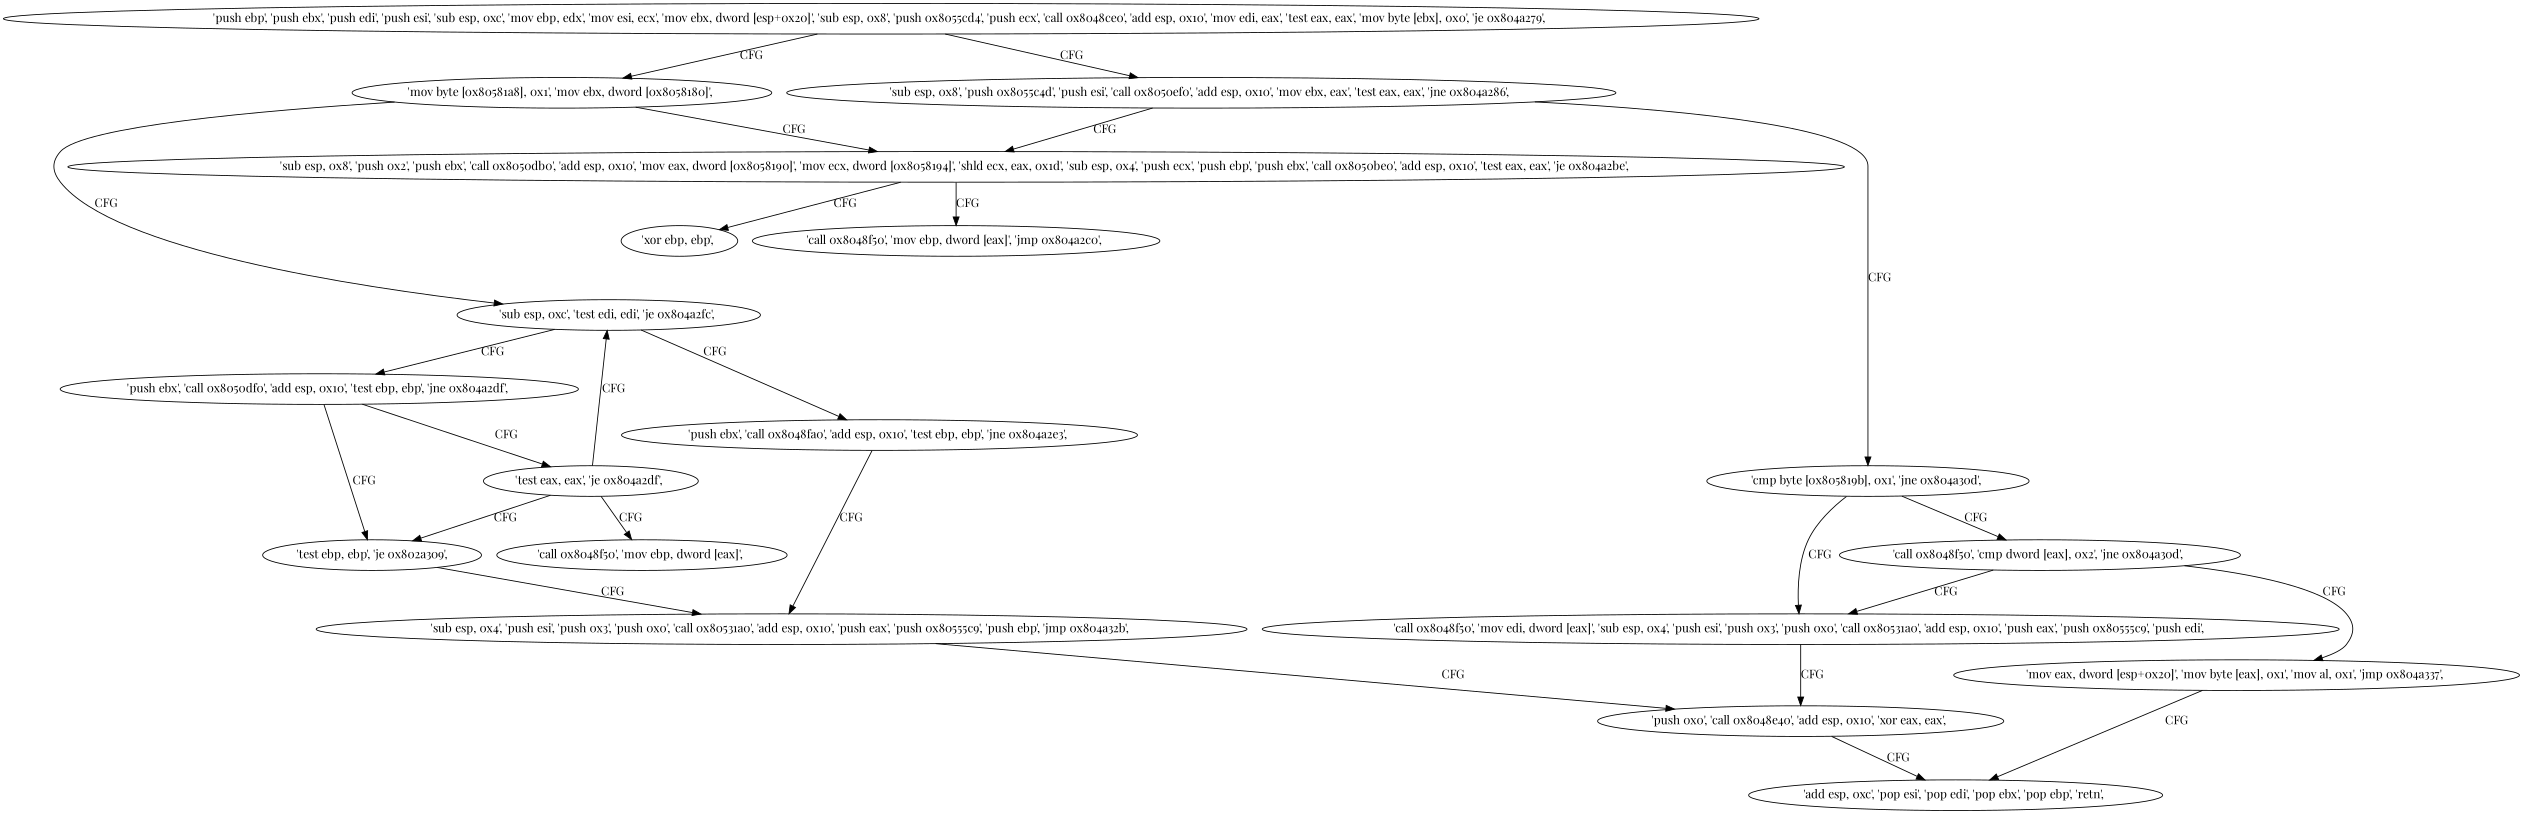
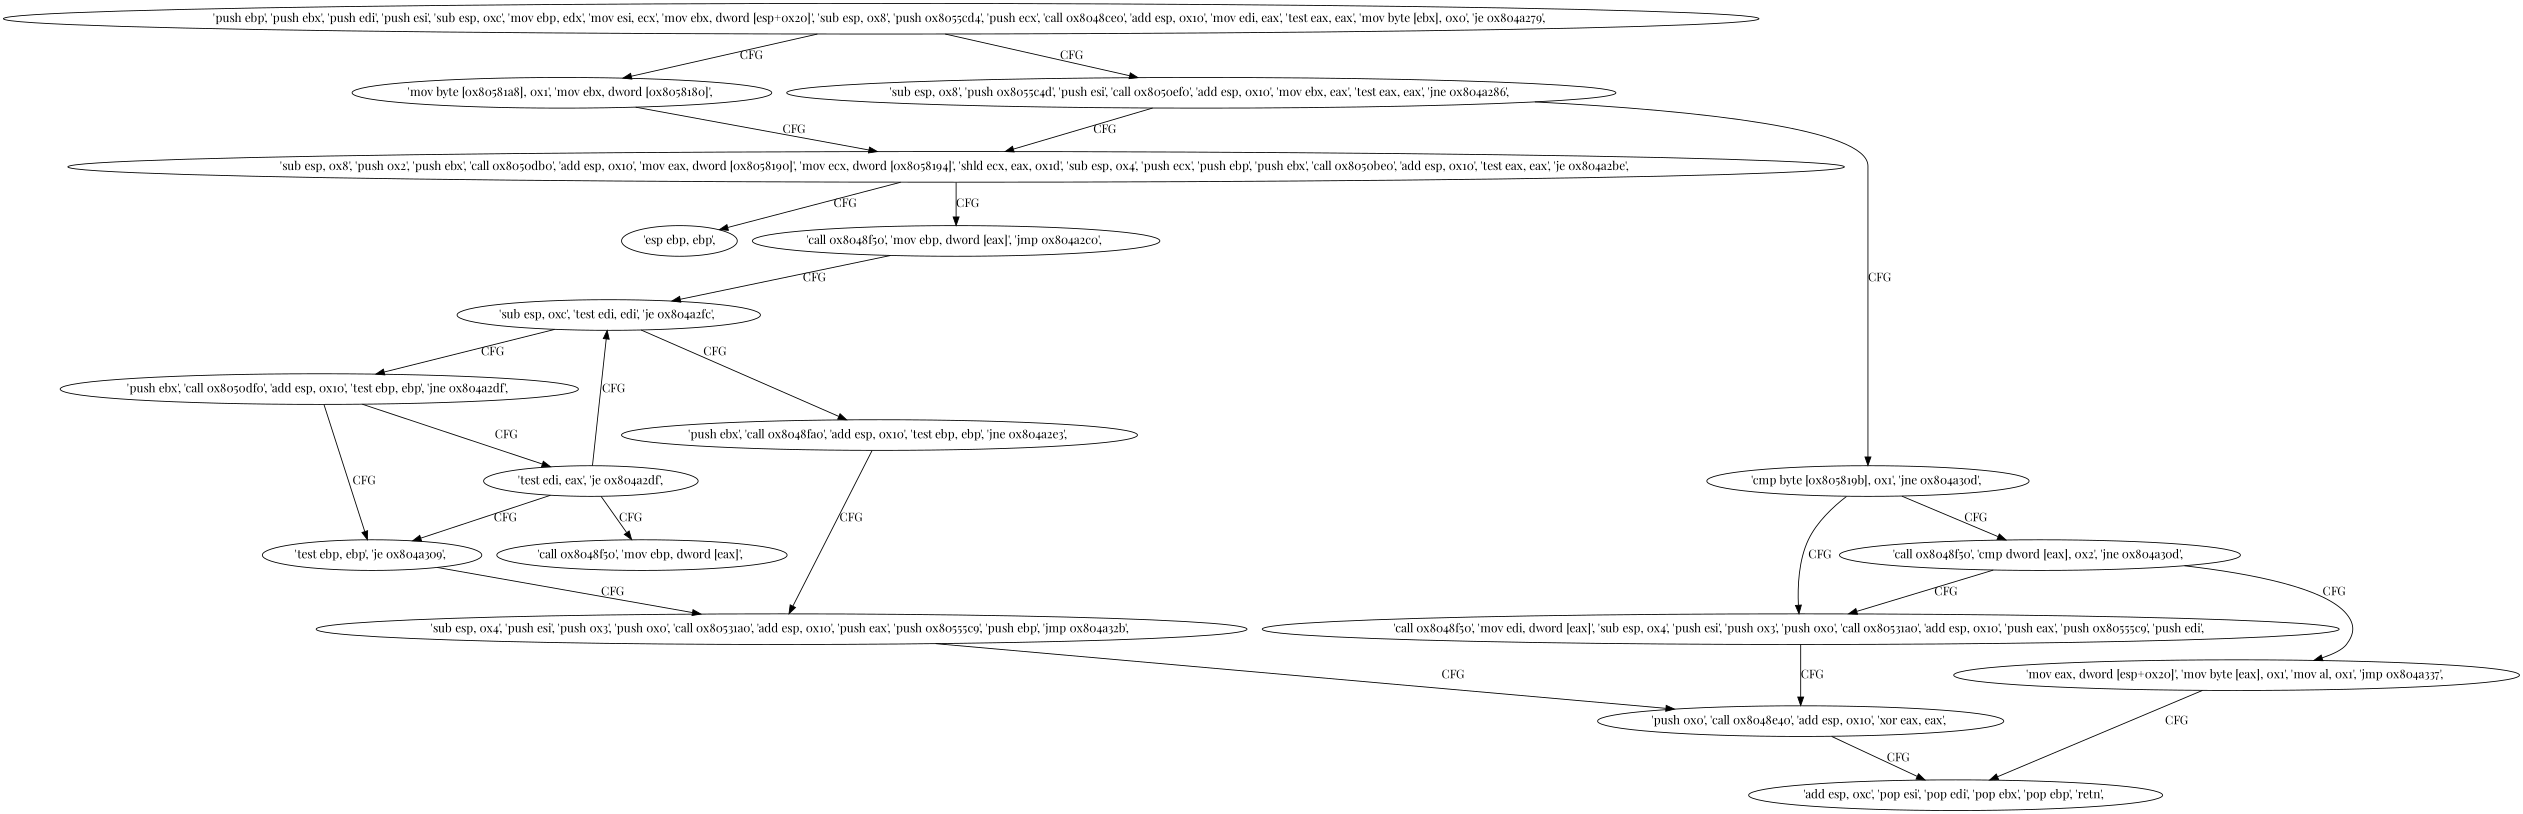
(92, 208) -> (785, 277)
(679, 241) -> (679, 241)
(591, 481) -> (591, 481)
(372, 555) -> (372, 555)
